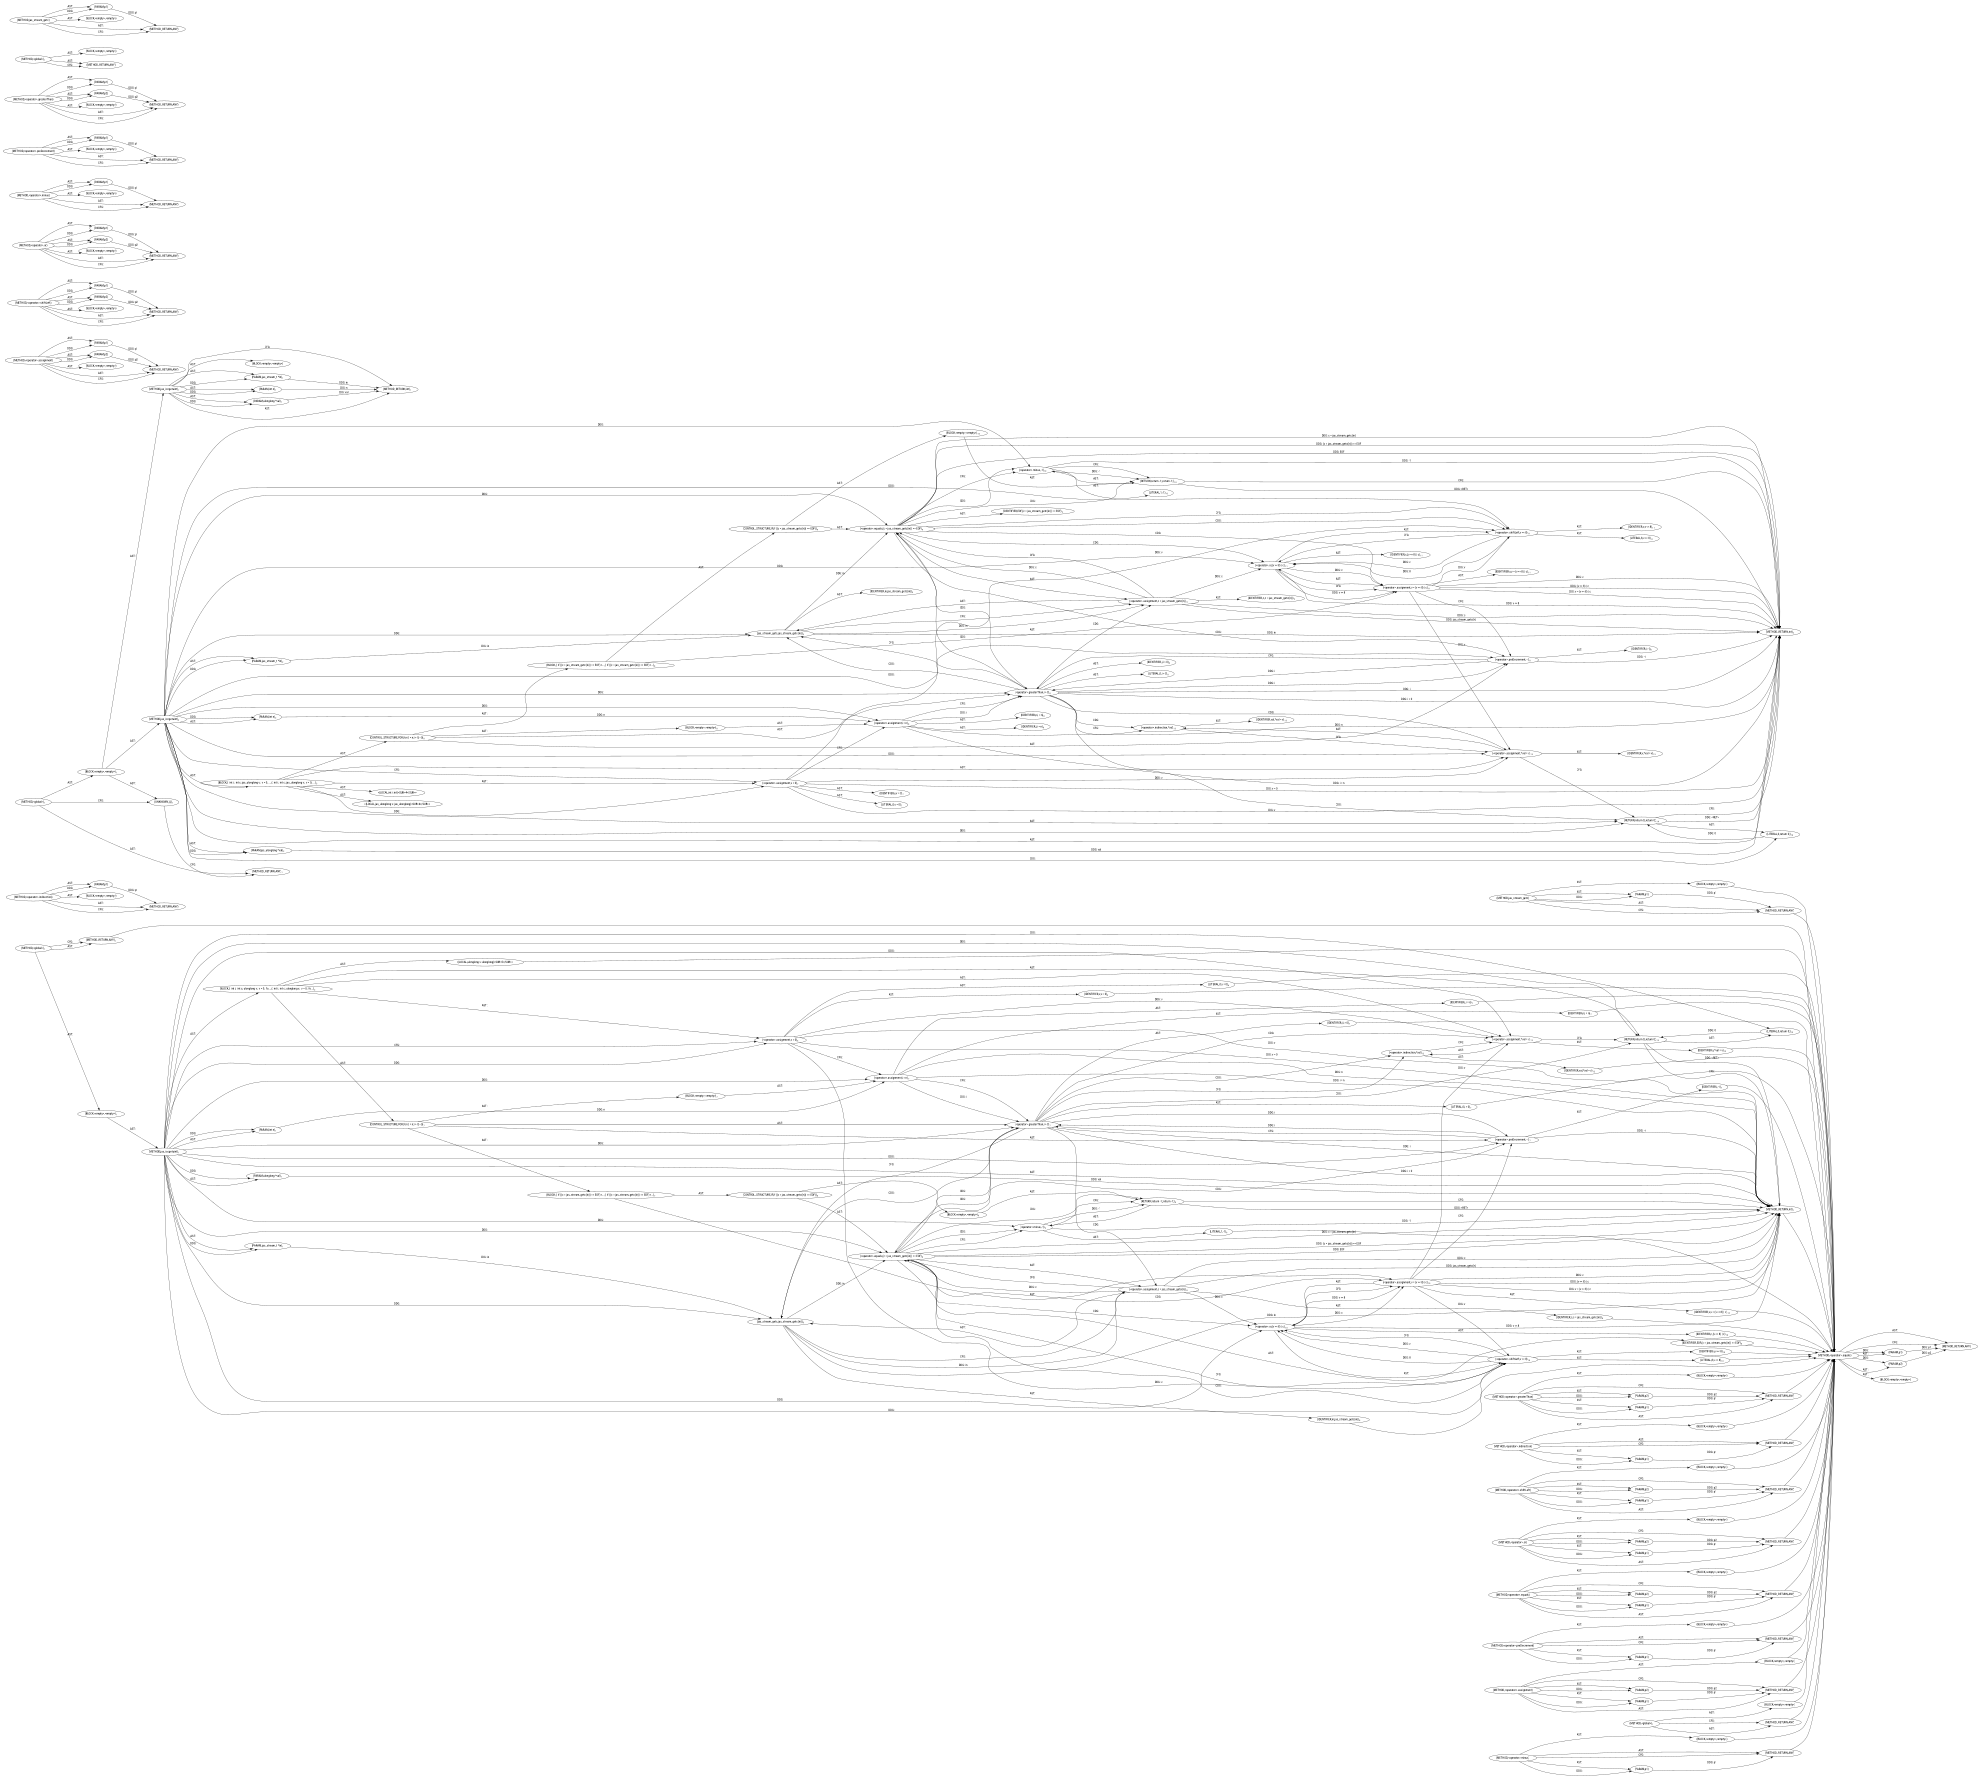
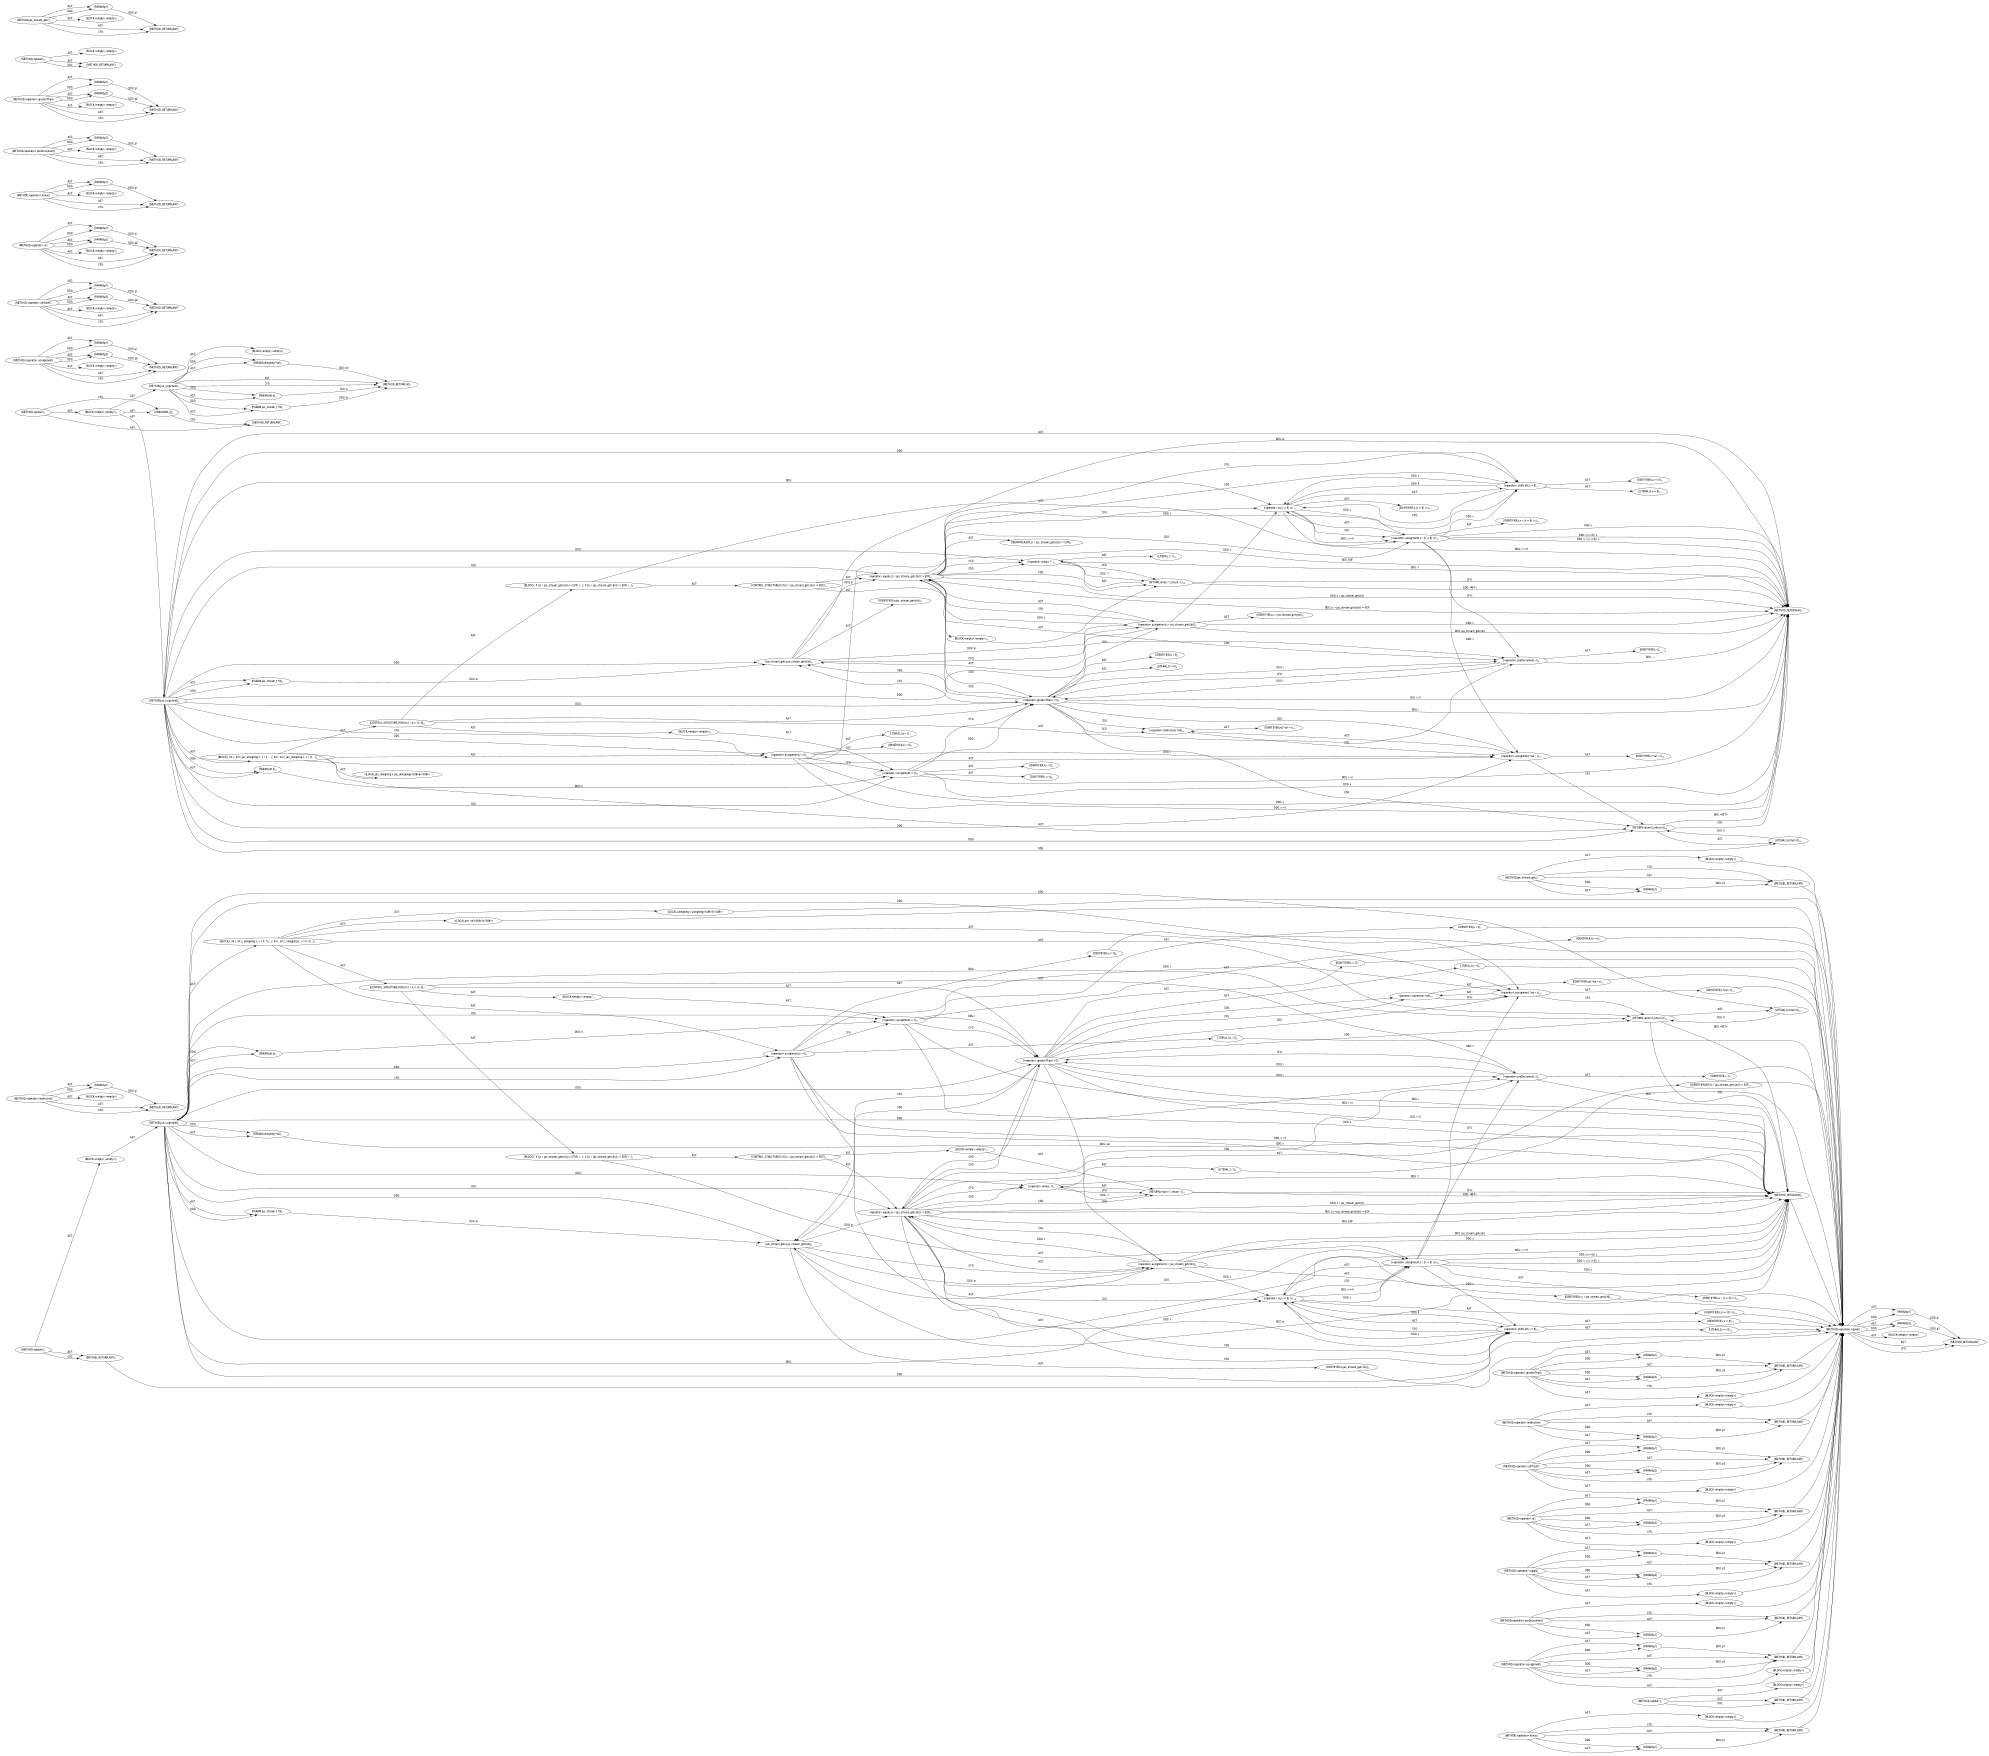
(397, 793) -> none
(268, 851) -> none
none -> (474, 921)
